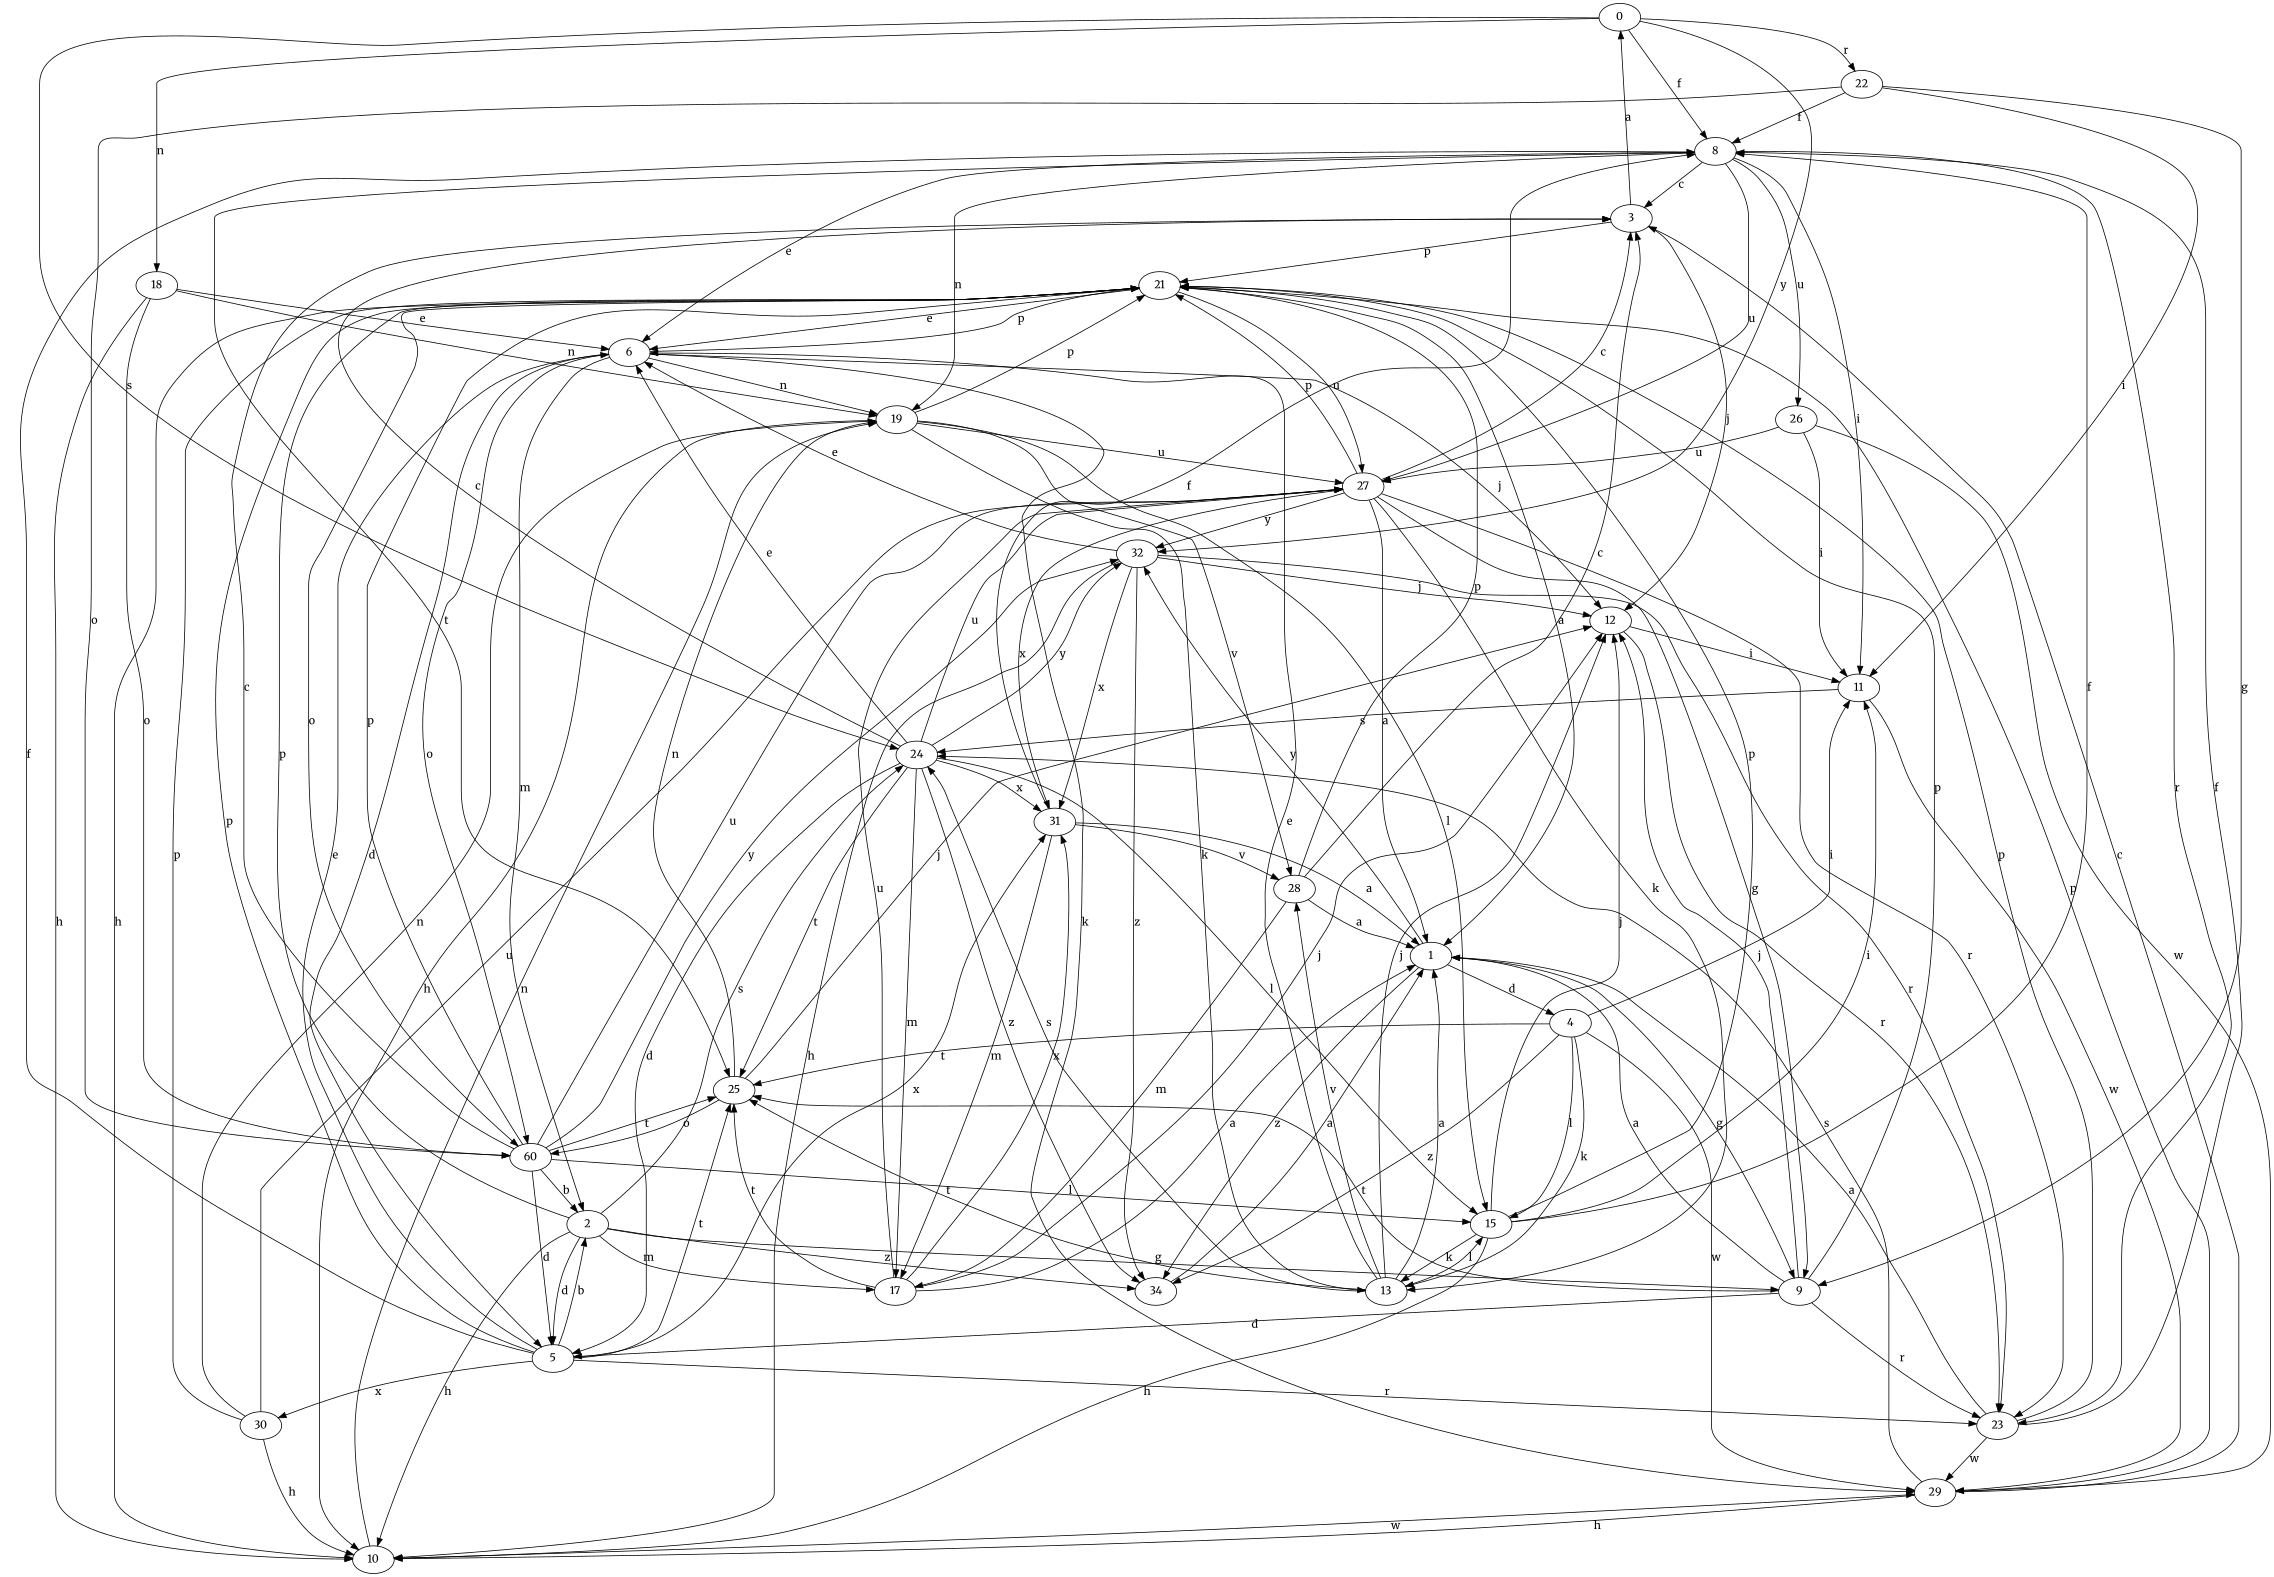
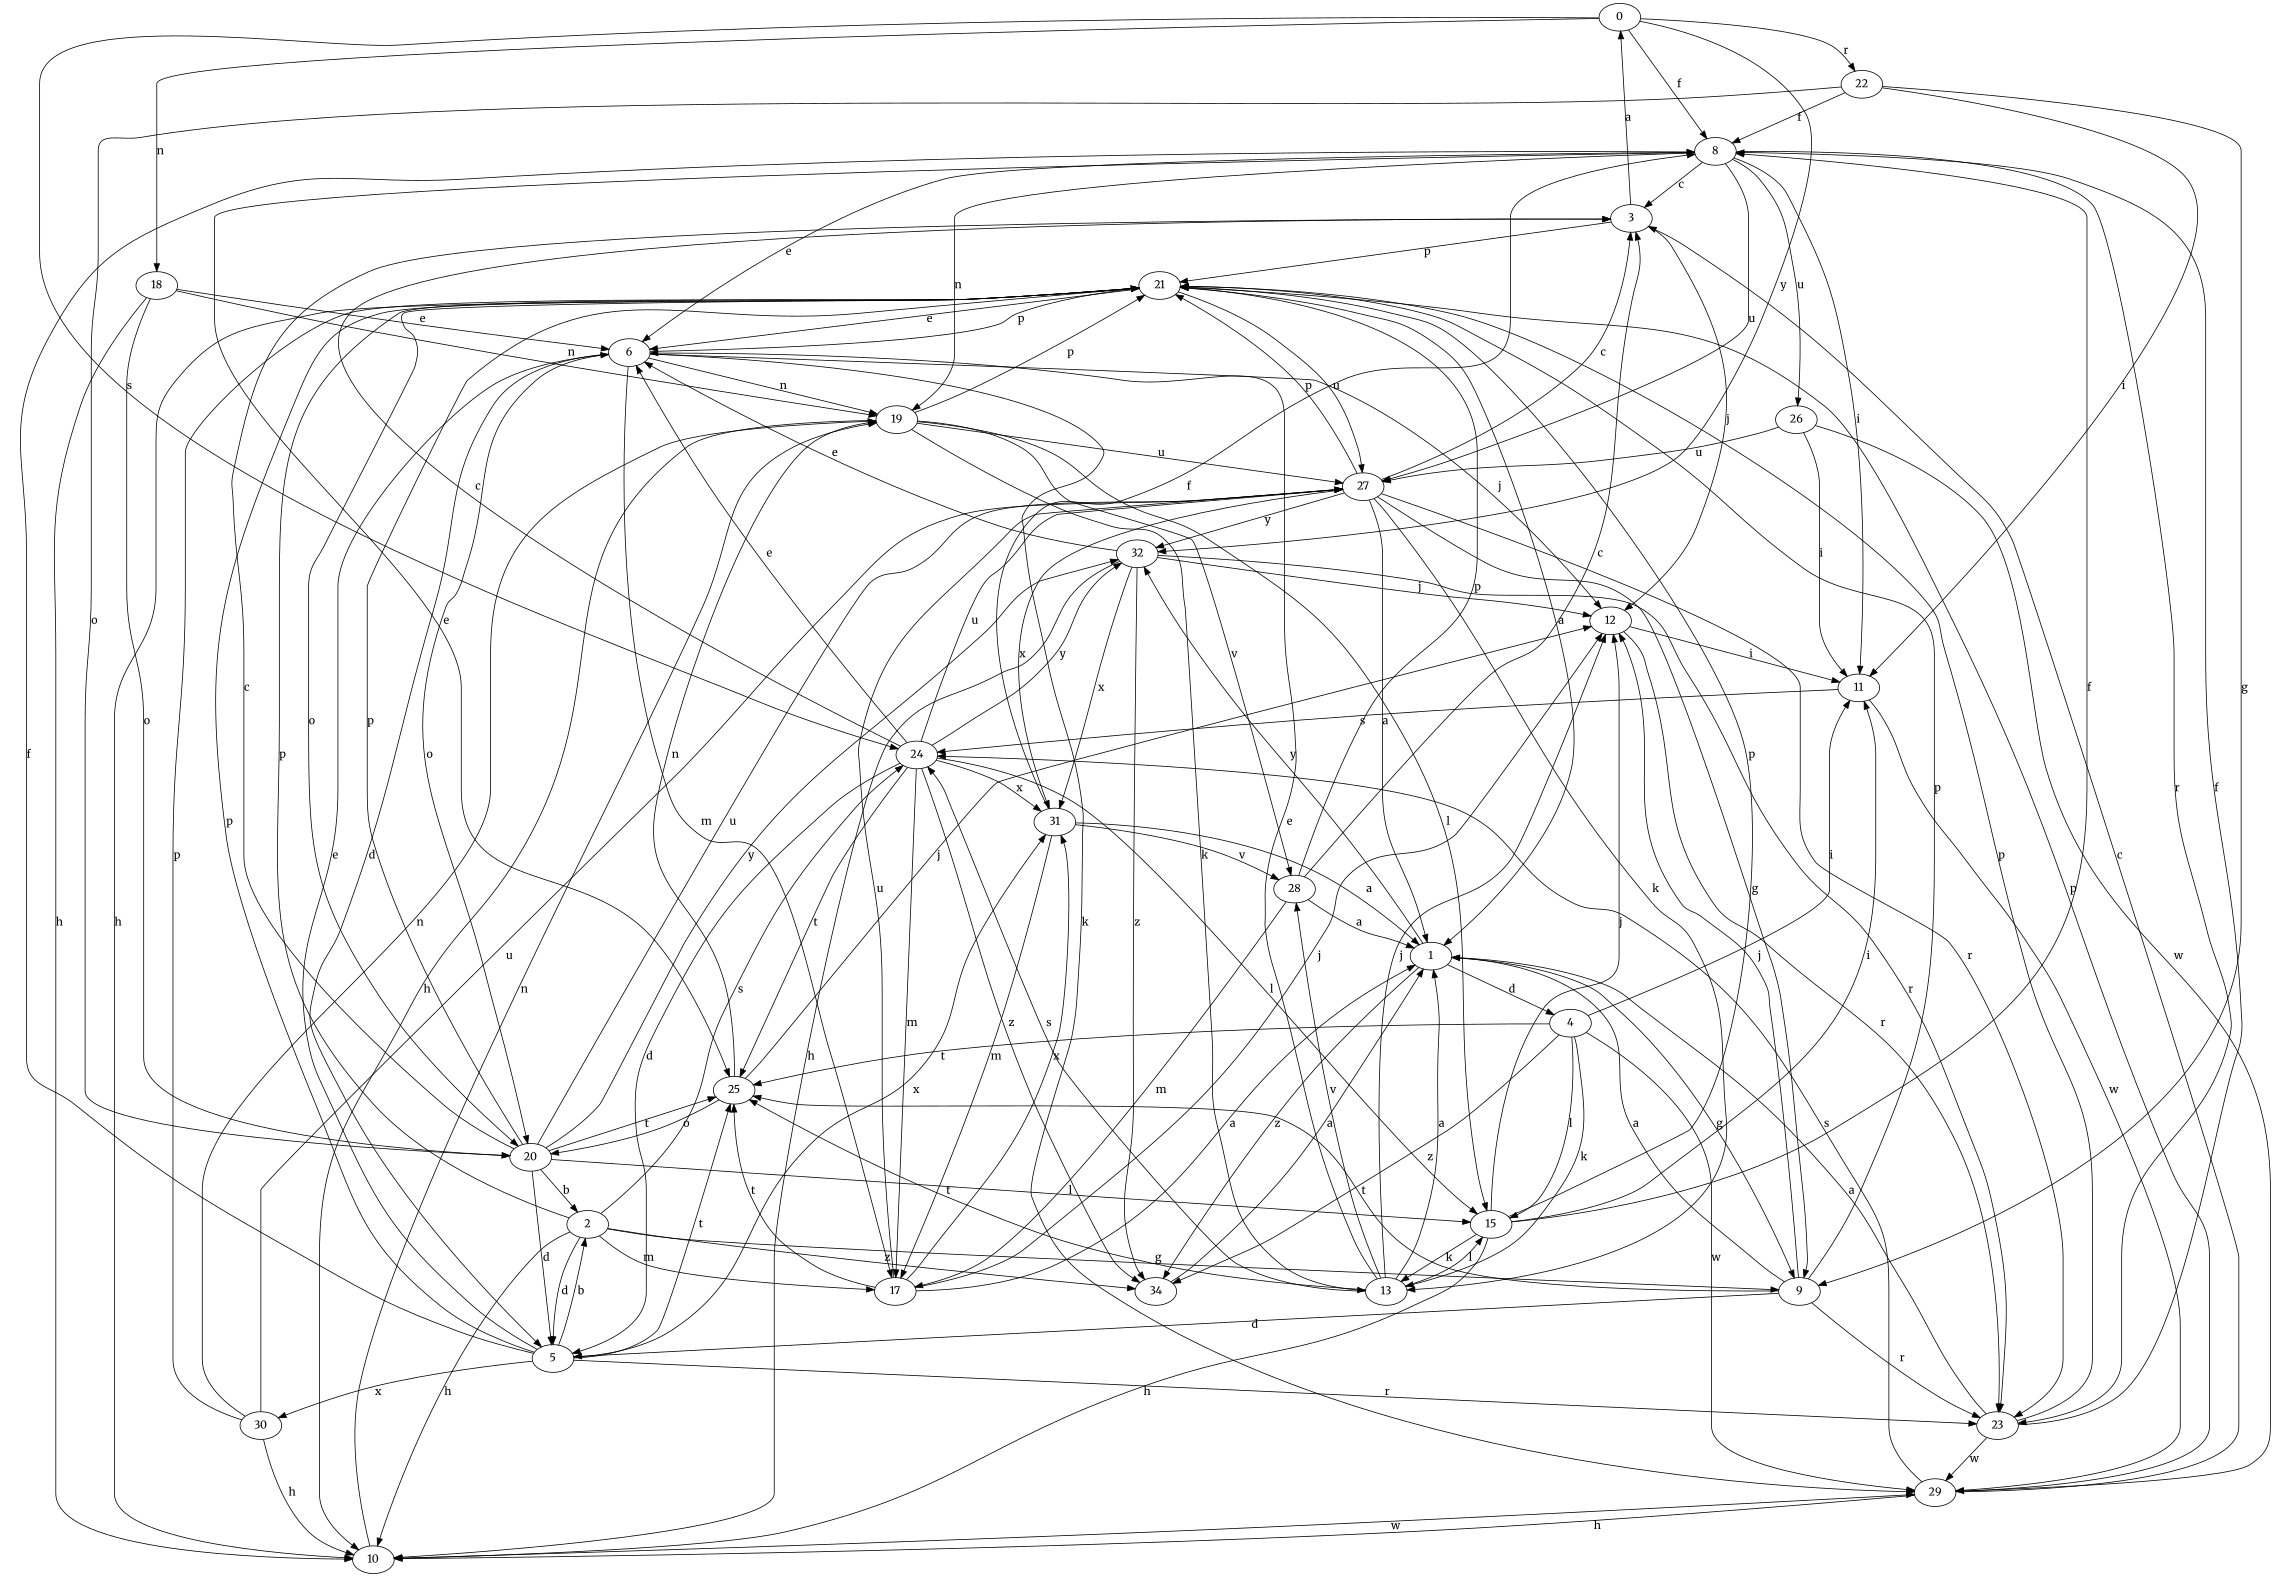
(447, 621) -> (447, 621)
(520, 767) -> (689, 825)
(531, 1157) -> (531, 1157)
